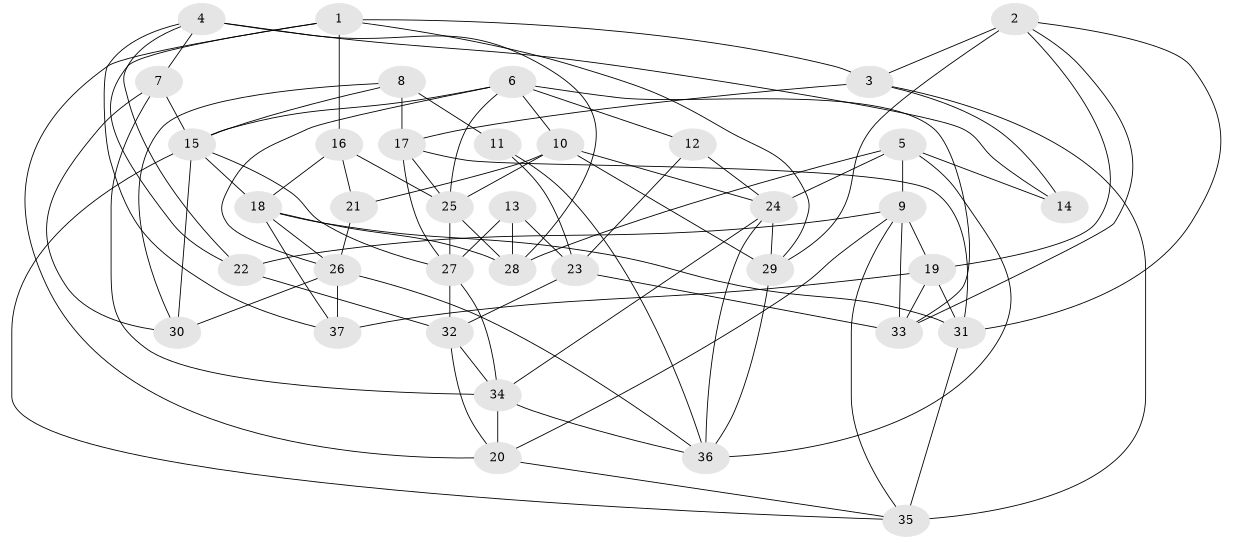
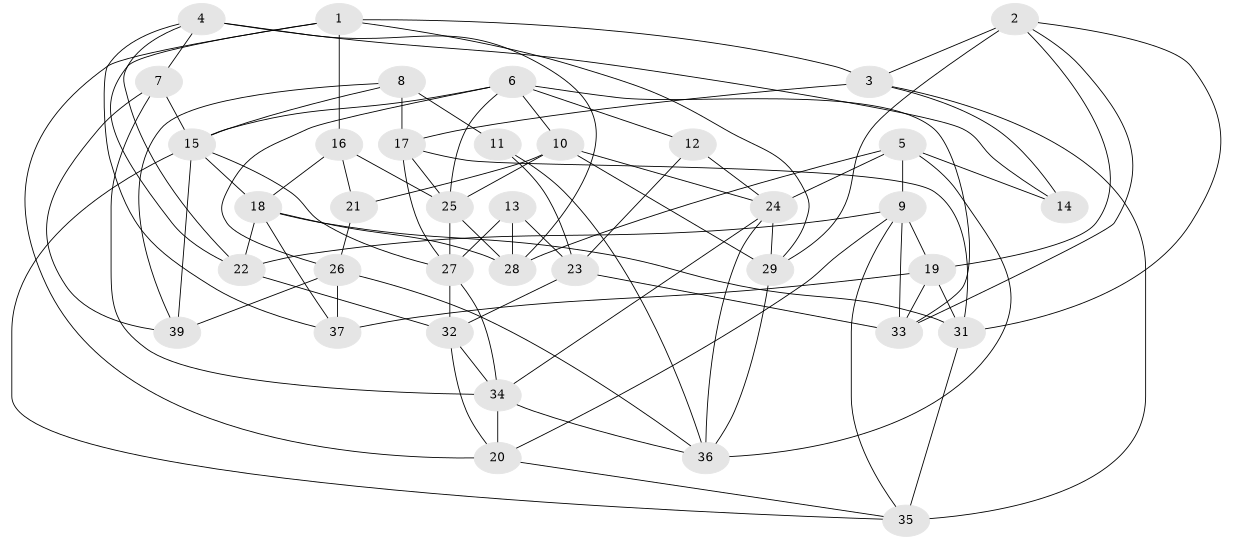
(298, 239) -> (251, 234)
(177, 333) -> (177, 333)
